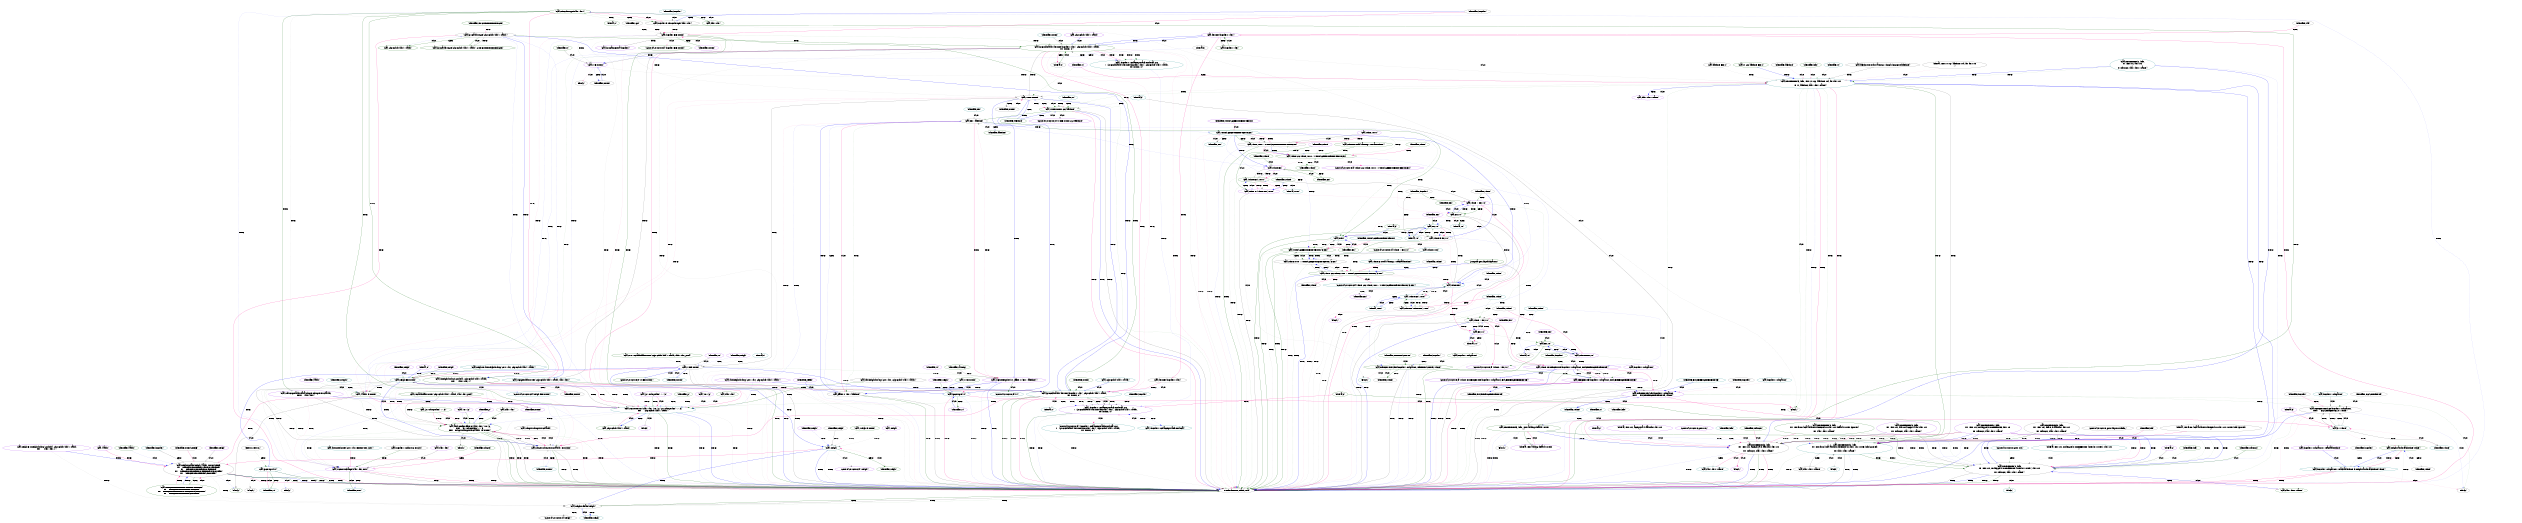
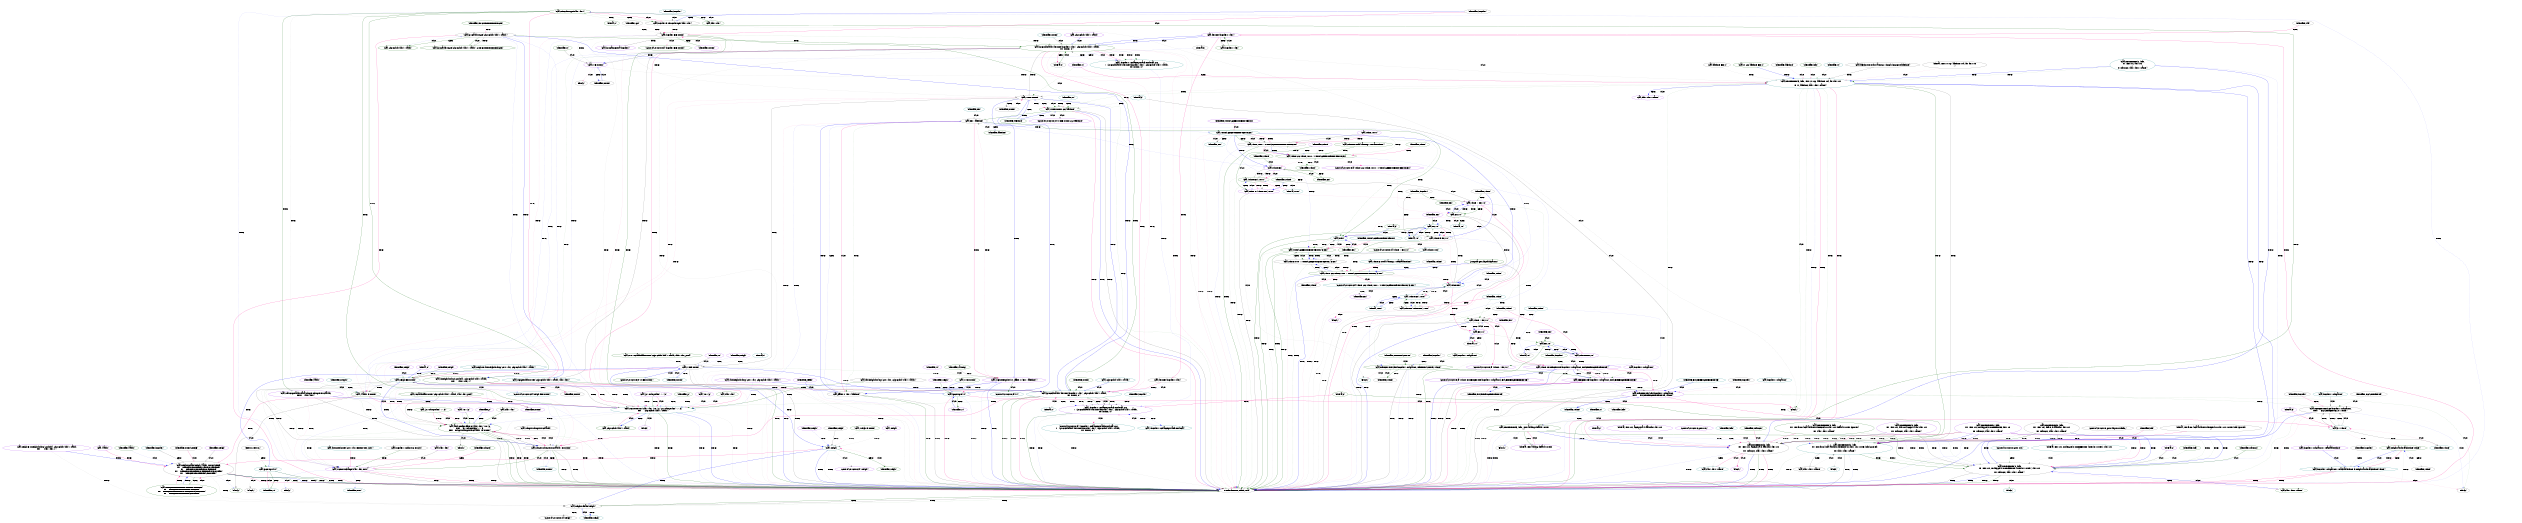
(349, 481) -> (463, 467)
